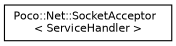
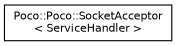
(88, 23) -> (88, 23)
